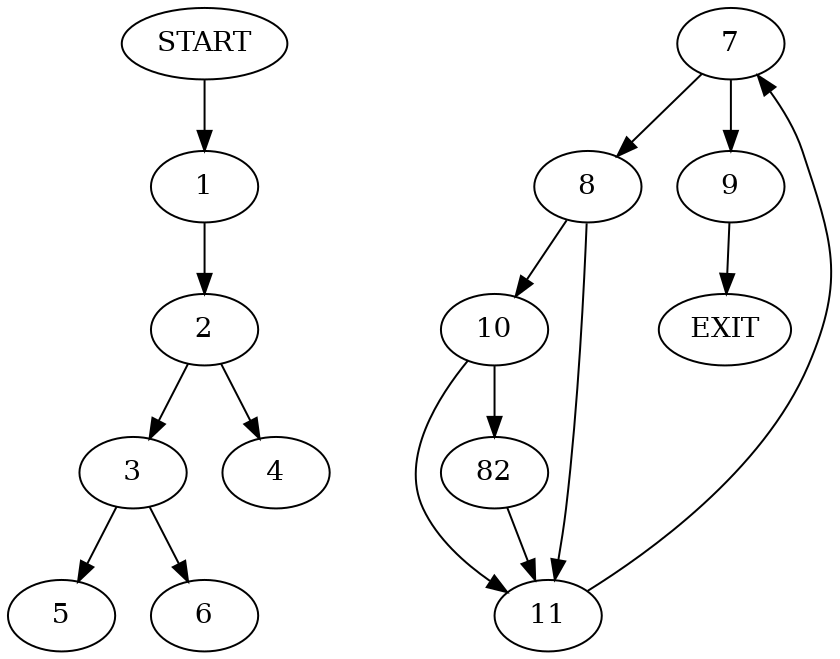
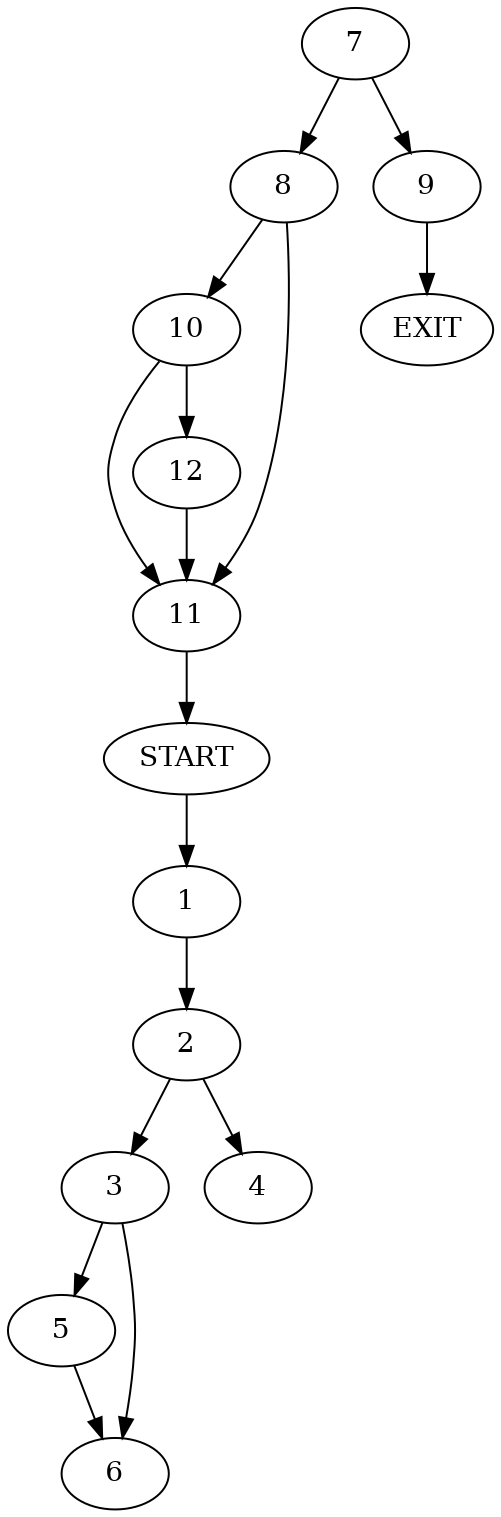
(801, 379) -> (187, 677)
(495, 473) -> (187, 473)
none -> (85, 1392)
